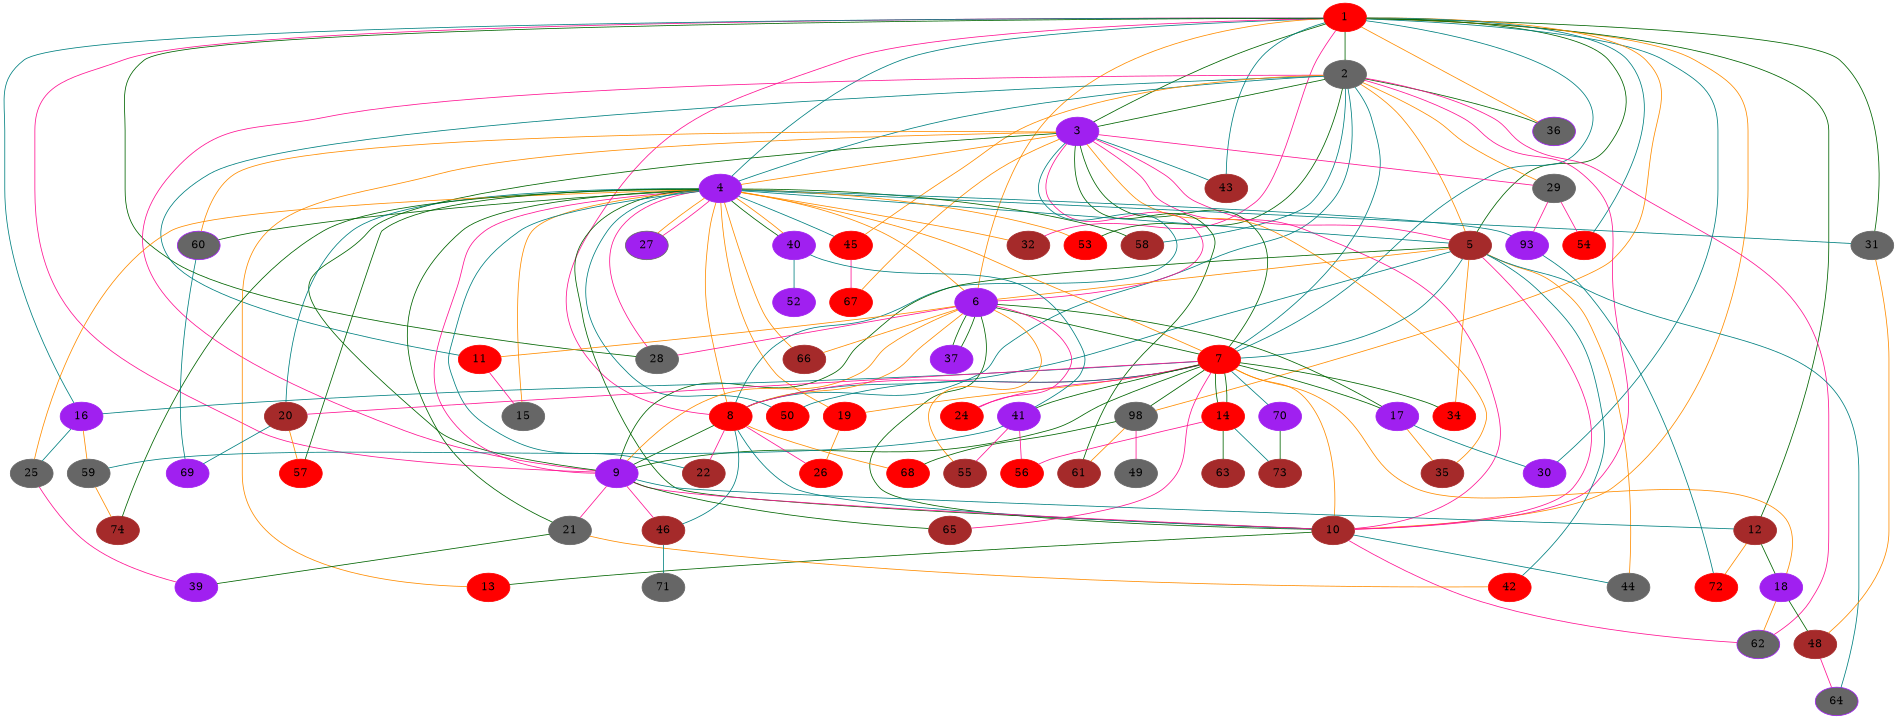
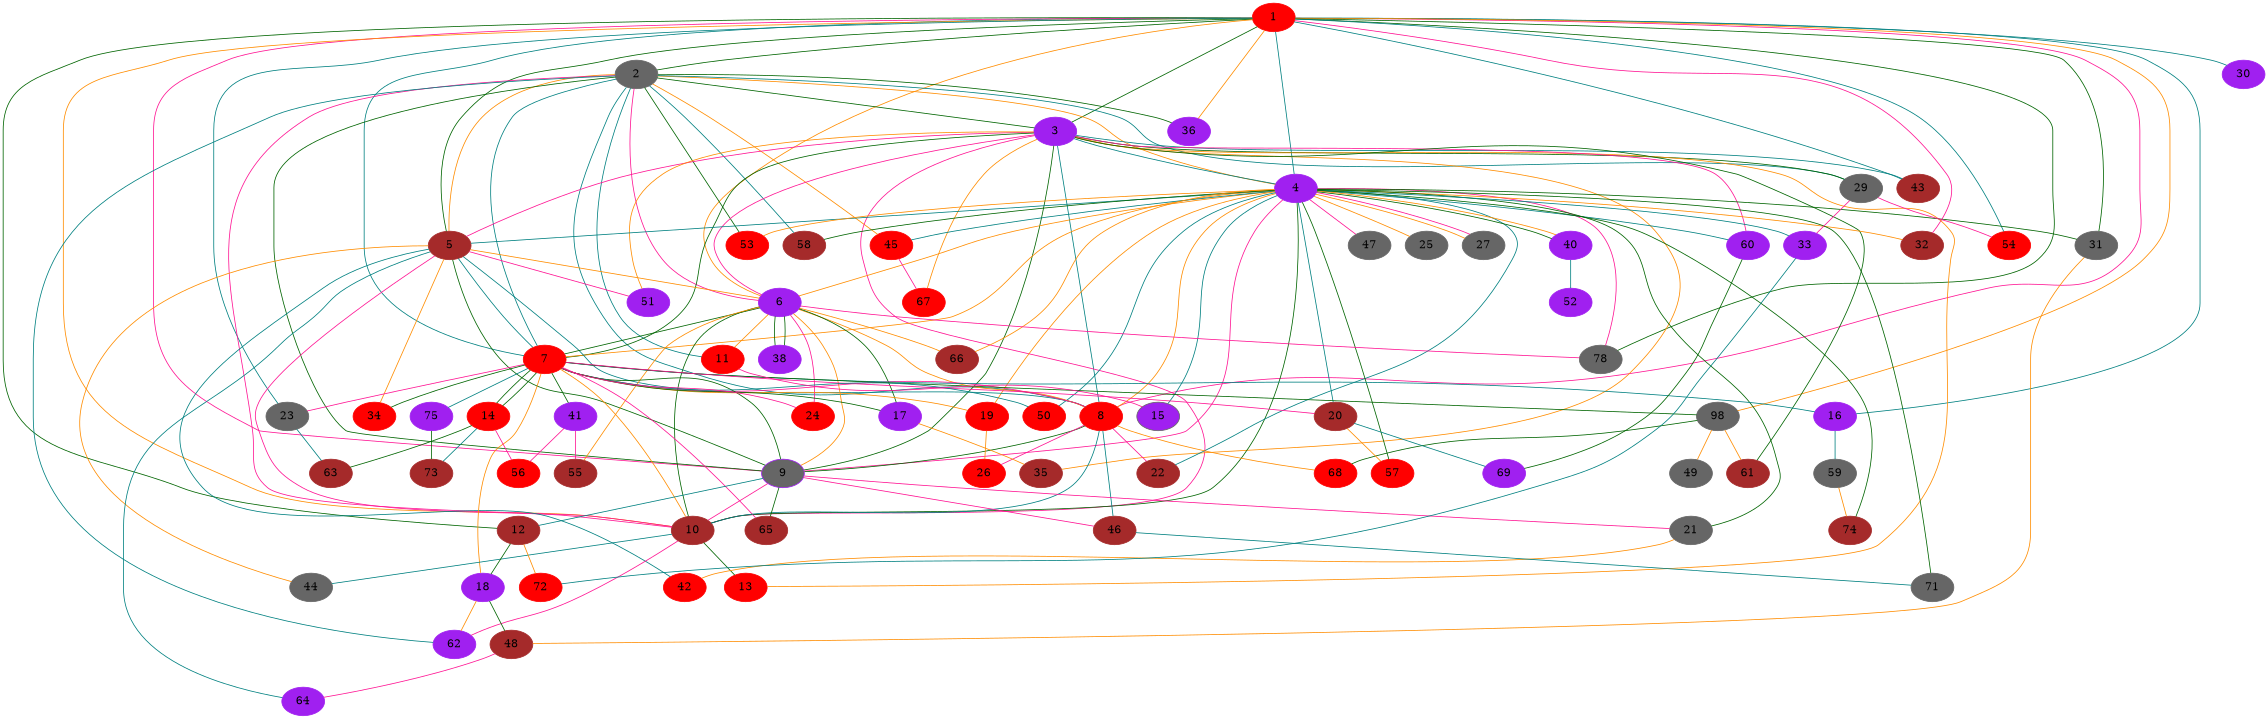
(436, 103) -> (304, 362)
(1027, 106) -> (974, 98)
(1450, 131) -> (1245, 161)
(1554, 131) -> (1189, 131)
(610, 136) -> (1429, 149)
(1305, 159) -> (1460, 154)
(899, 160) -> (1154, 159)
(494, 205) -> (1523, 210)
none -> (1756, 212)
none -> (642, 222)
(1491, 225) -> (1698, 200)
(532, 231) -> (1202, 286)
(199, 245) -> (1748, 245)
(647, 245) -> (1484, 245)
none -> (1370, 245)
(1527, 245) -> (1805, 245)
(1728, 247) -> (46, 282)
(973, 275) -> none
none -> (648, 302)
(182, 359) -> (1660, 405)
(657, 359) -> (1601, 359)
(952, 359) -> (780, 359)
none -> (287, 416)
(523, 416) -> (1158, 416)
(1280, 416) -> (431, 416)
(57, 445) -> none
(85, 445) -> (1835, 445)
(1136, 445) -> (1705, 445)
(1467, 446) -> none
(669, 453) -> none
(617, 473) -> (783, 473)
(196, 587) -> none
(1758, 644) -> (454, 644)
(1837, 701) -> (303, 701)
